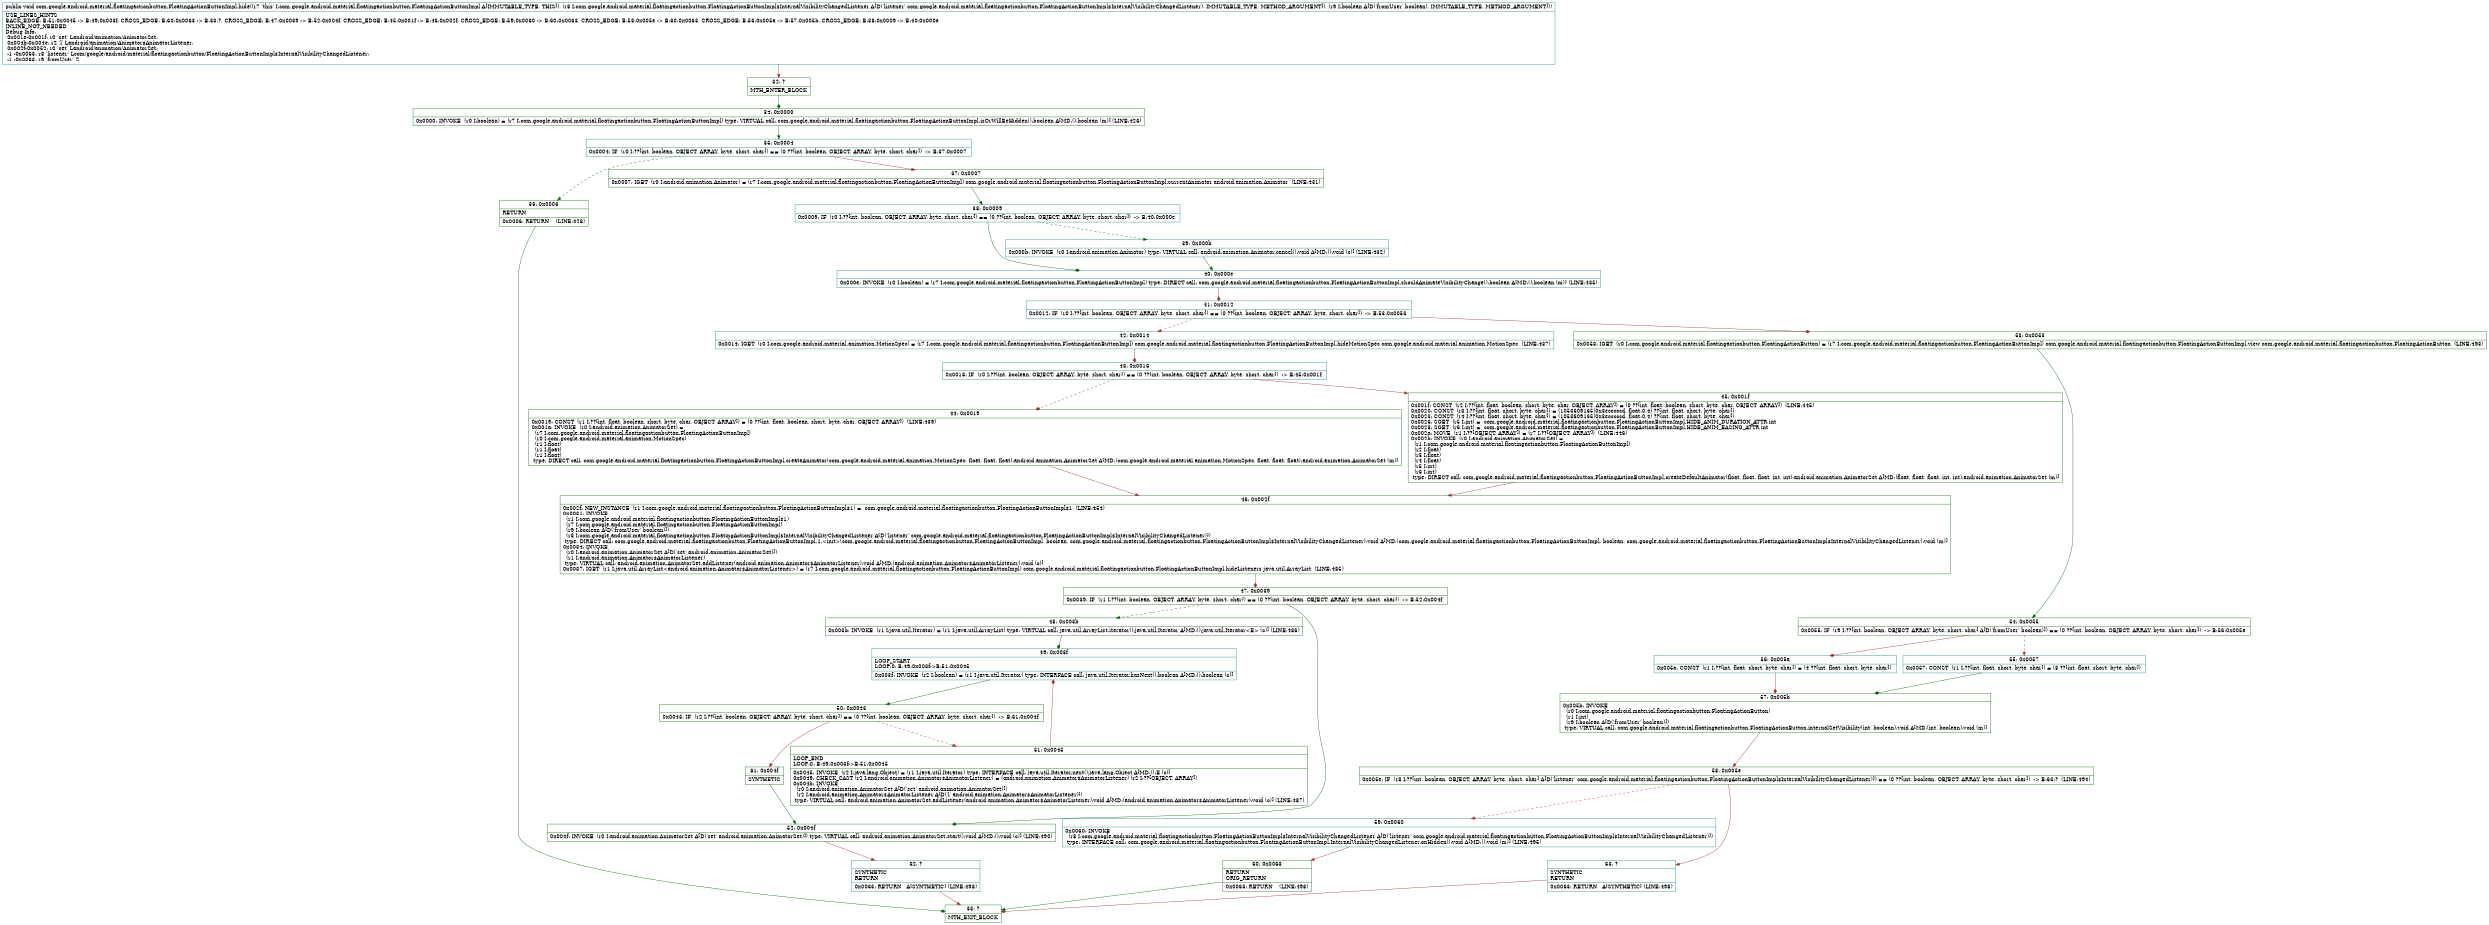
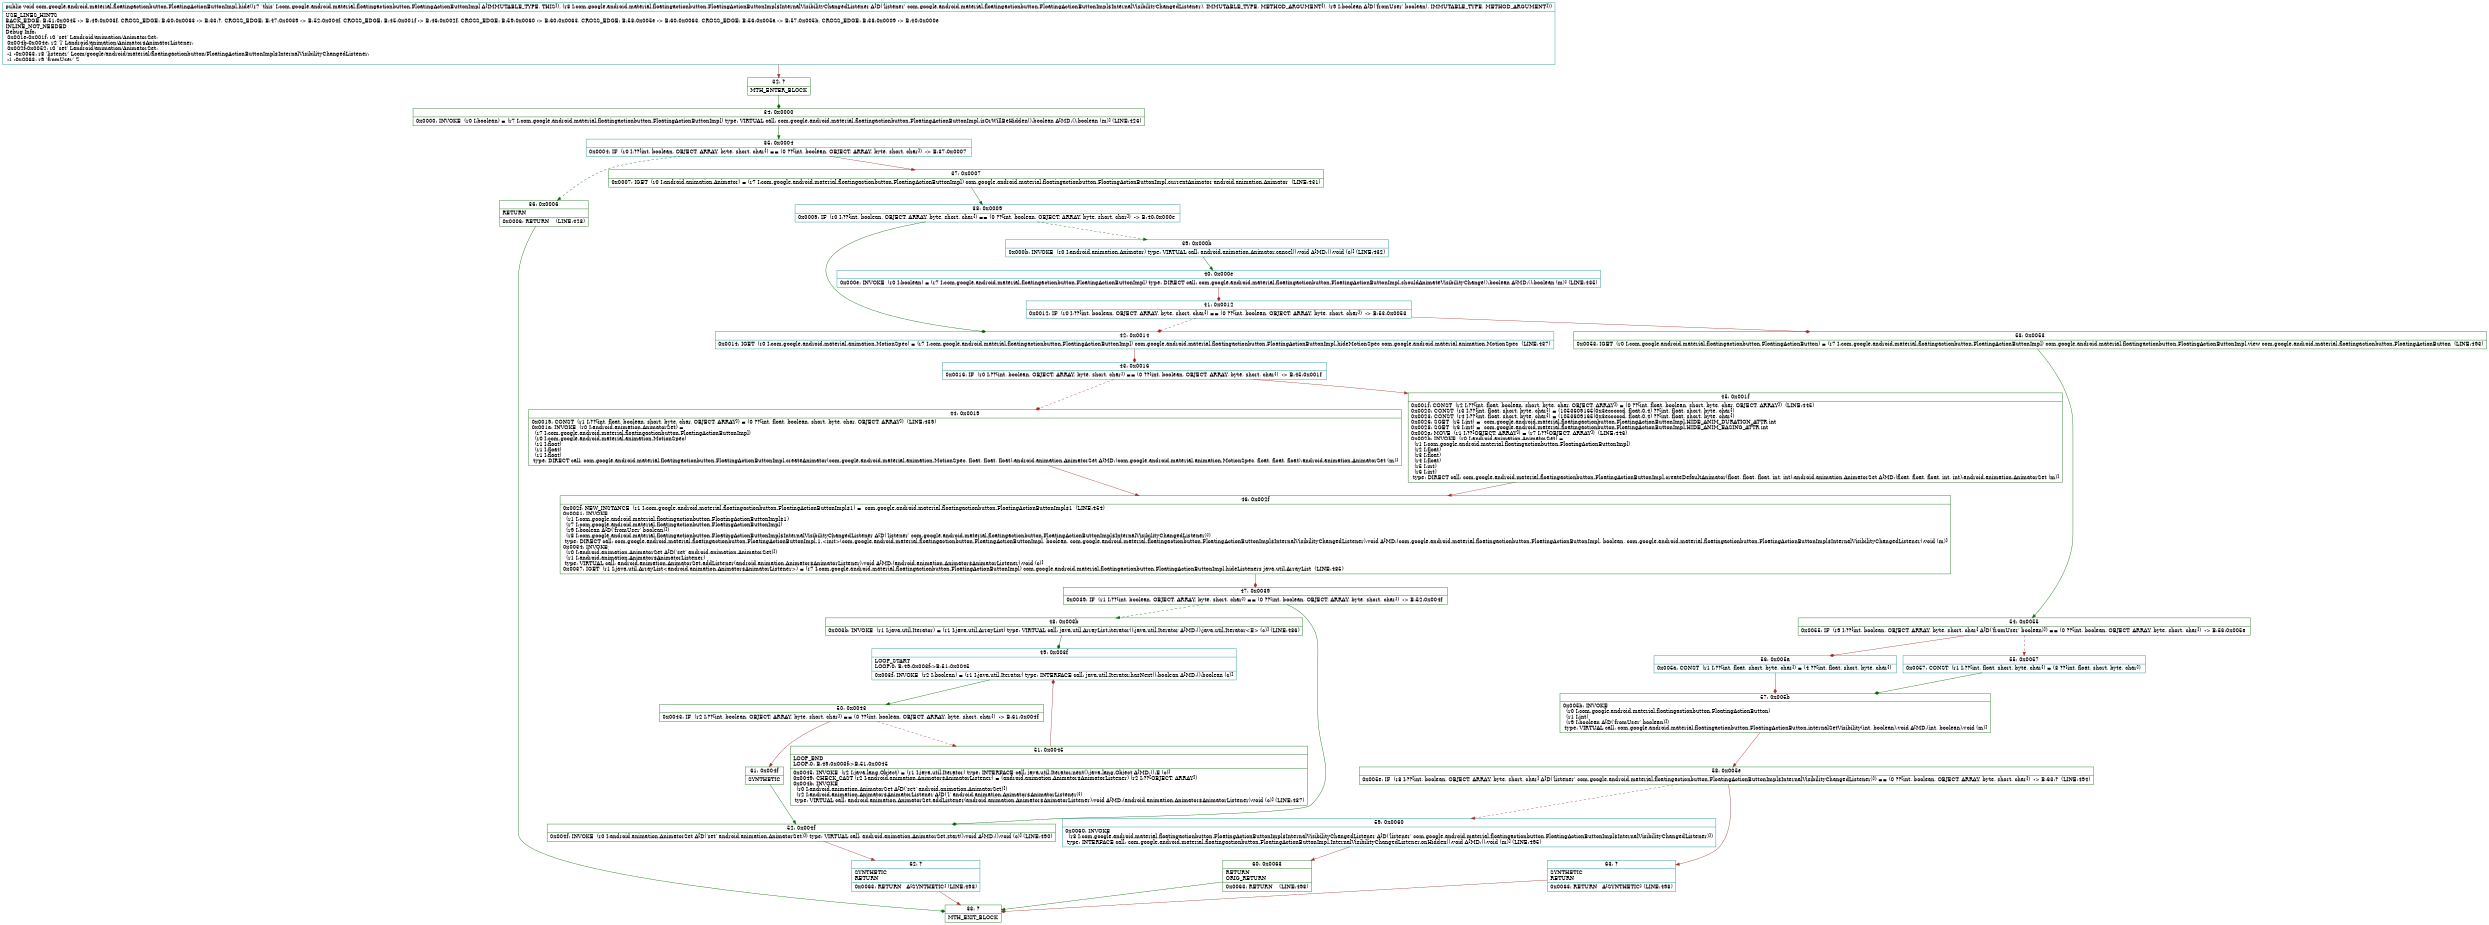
(1019, 263) -> (841, 295)
(1178, 324) -> (1178, 324)
